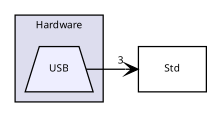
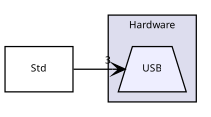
(111, 69) -> (93, 69)
